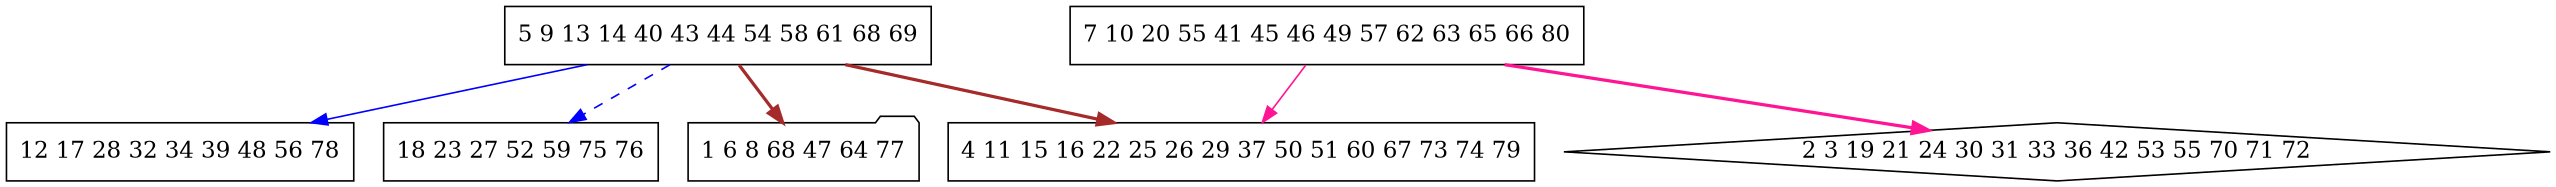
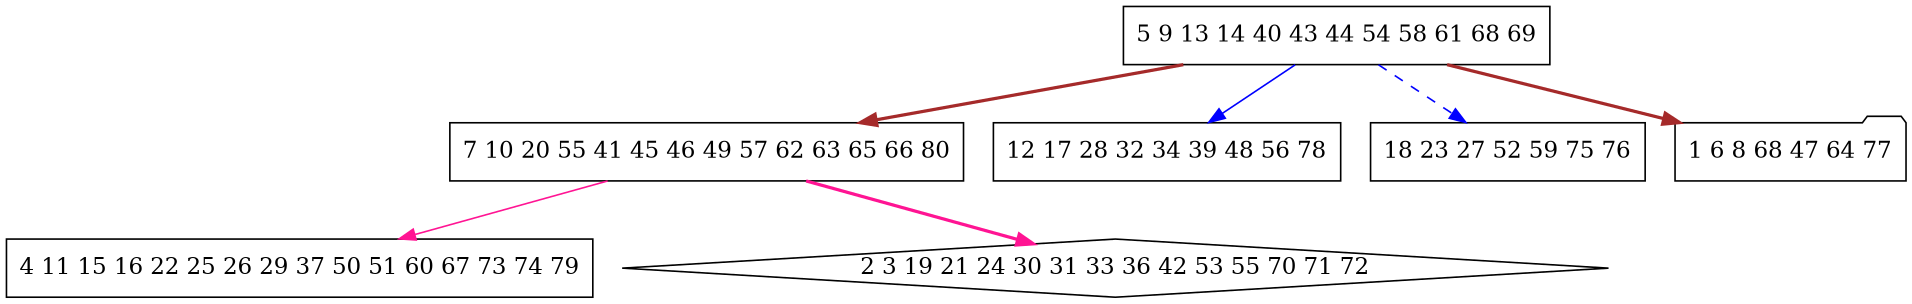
(972, 92) -> (1030, 92)
